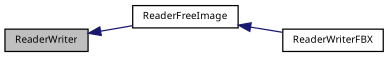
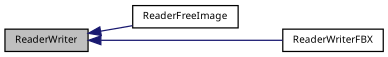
(266, 30) -> (192, 40)
